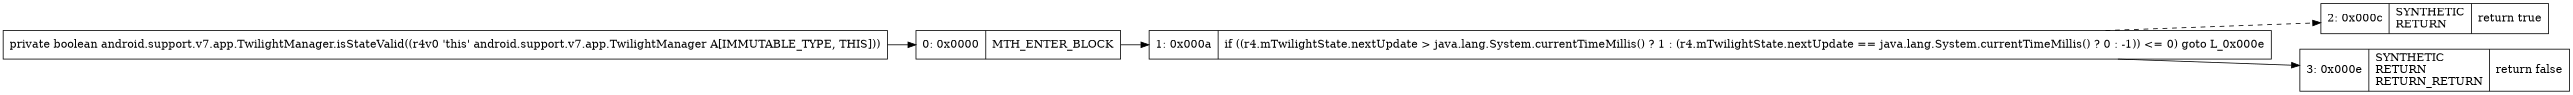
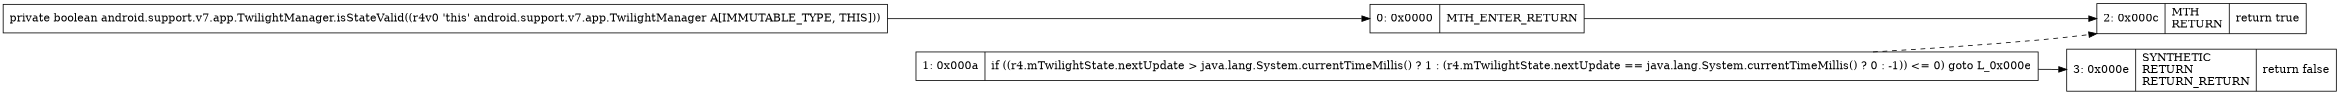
(2430, 12) -> (2186, 12)
(1053, 44) -> (1512, 18)
(1131, 45) -> (1836, 19)
